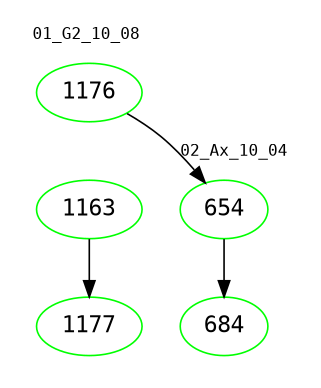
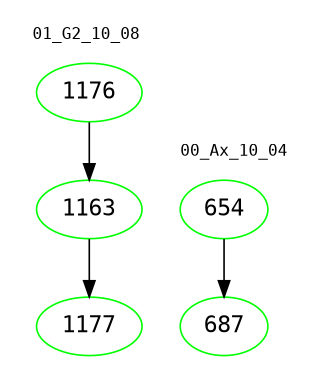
(178, 152) -> (89, 143)
(235, 152) -> (235, 152)
(224, 326) -> (224, 326)
